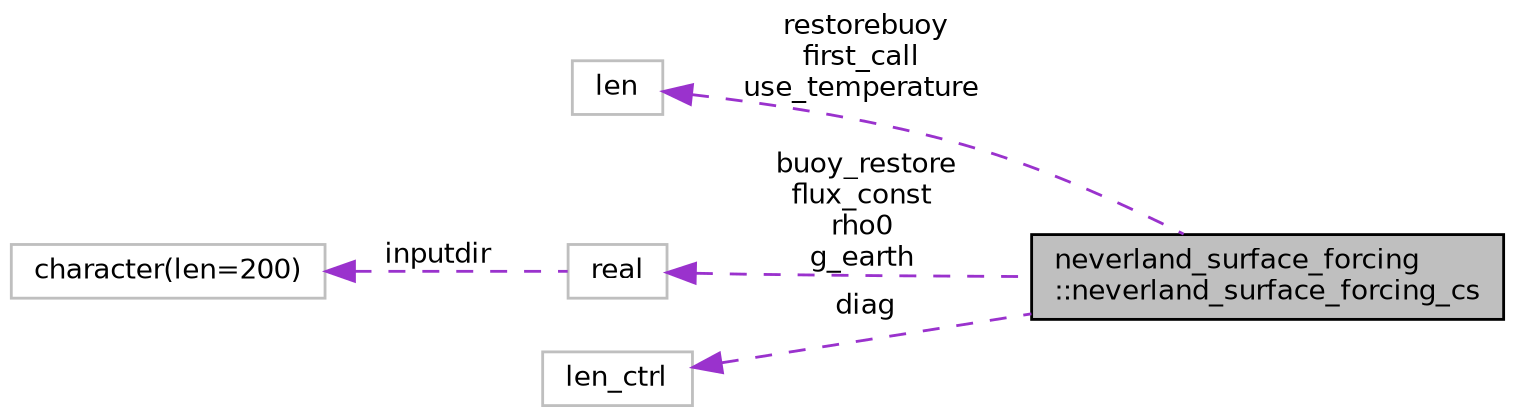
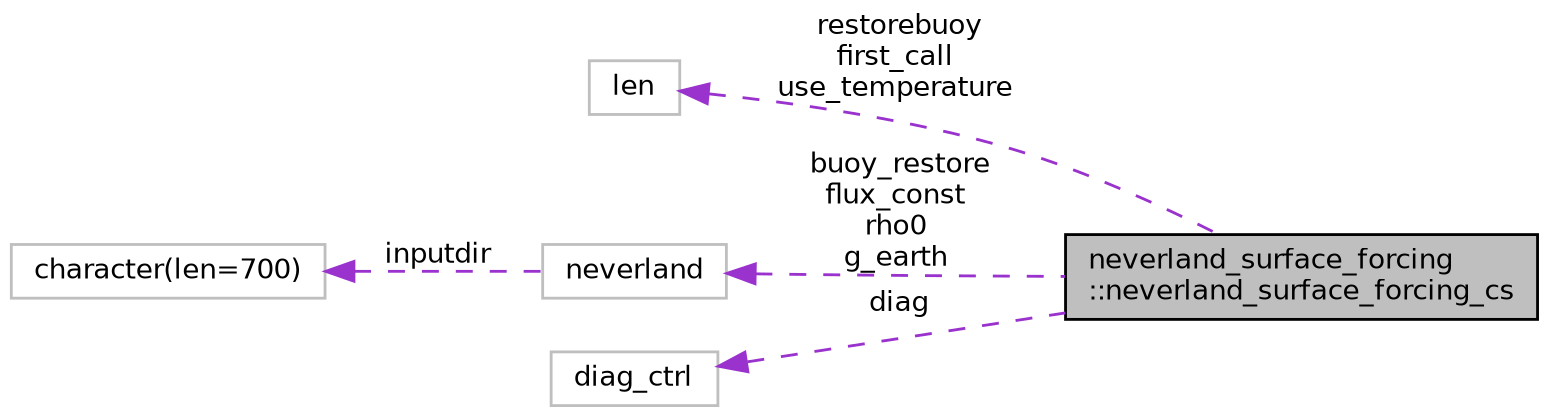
(168, 271) -> (168, 271)
(618, 271) -> (635, 271)
(618, 379) -> (635, 379)
